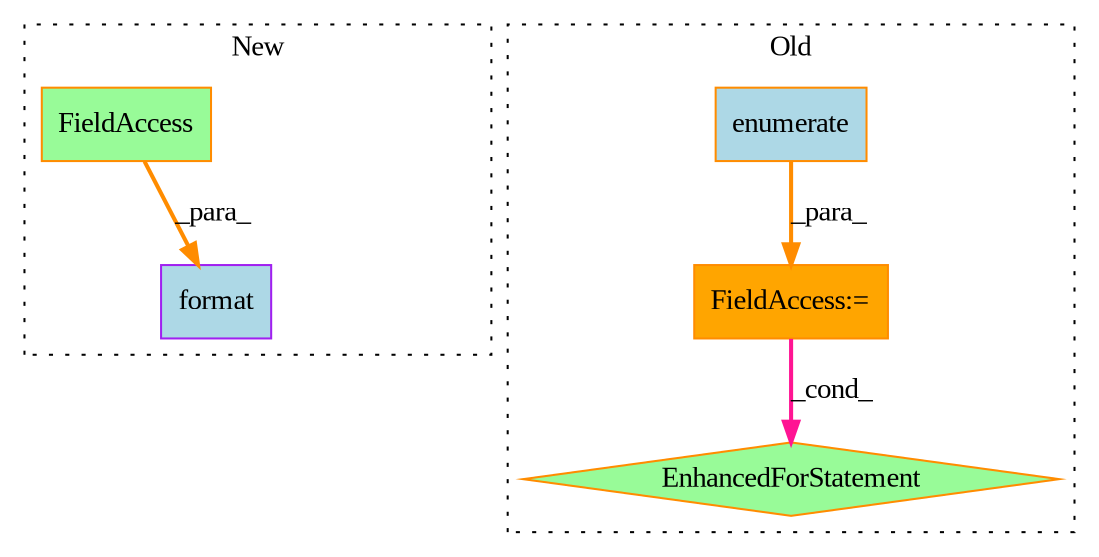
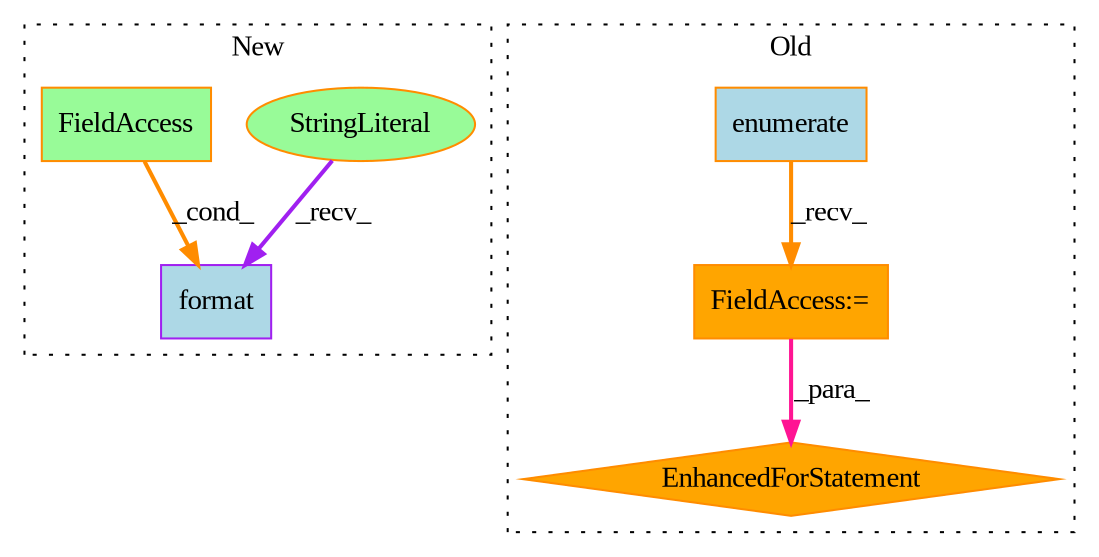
none -> (361, 124)
(213, 213) -> (213, 213)
(829, 213) -> (829, 213)
(832, 390) -> (832, 390)
(791, 479) -> (791, 479)
